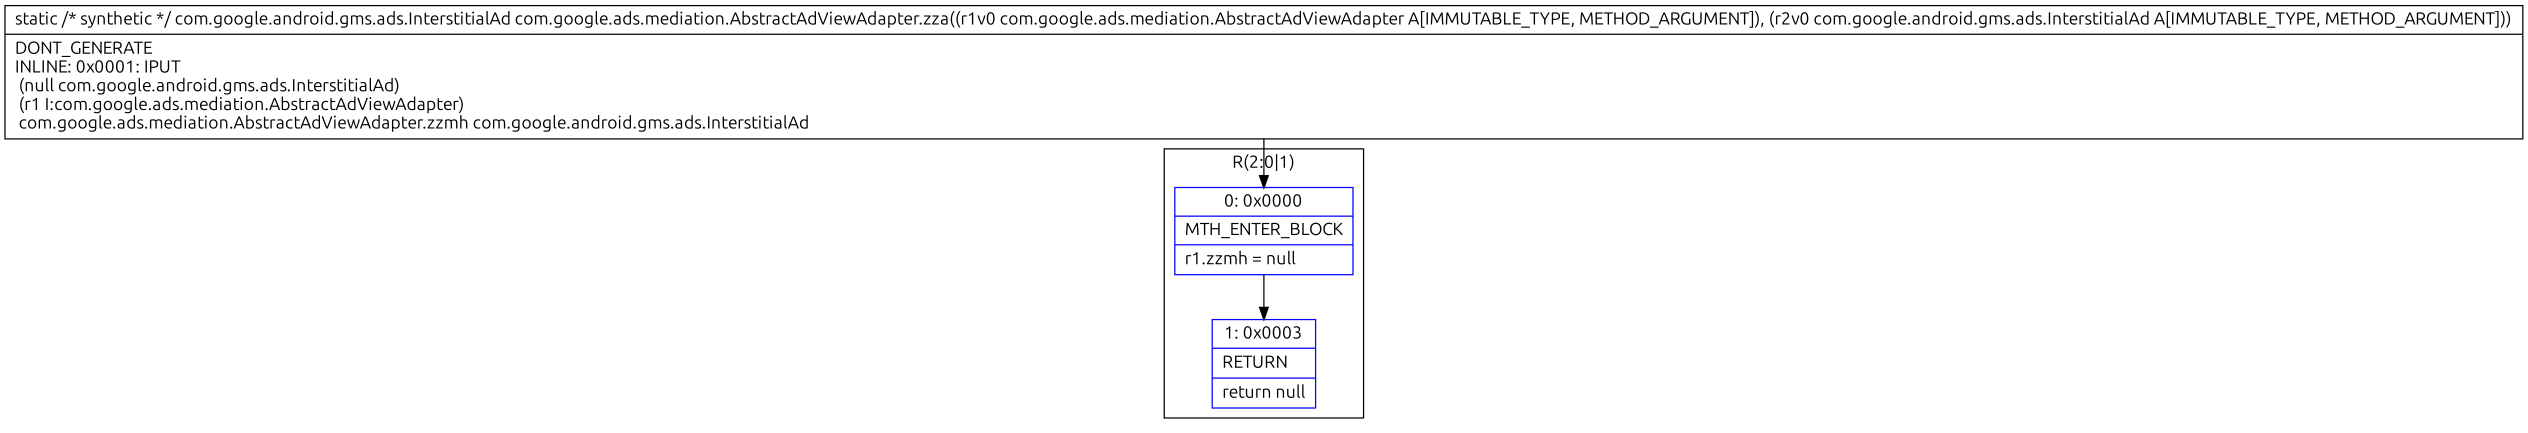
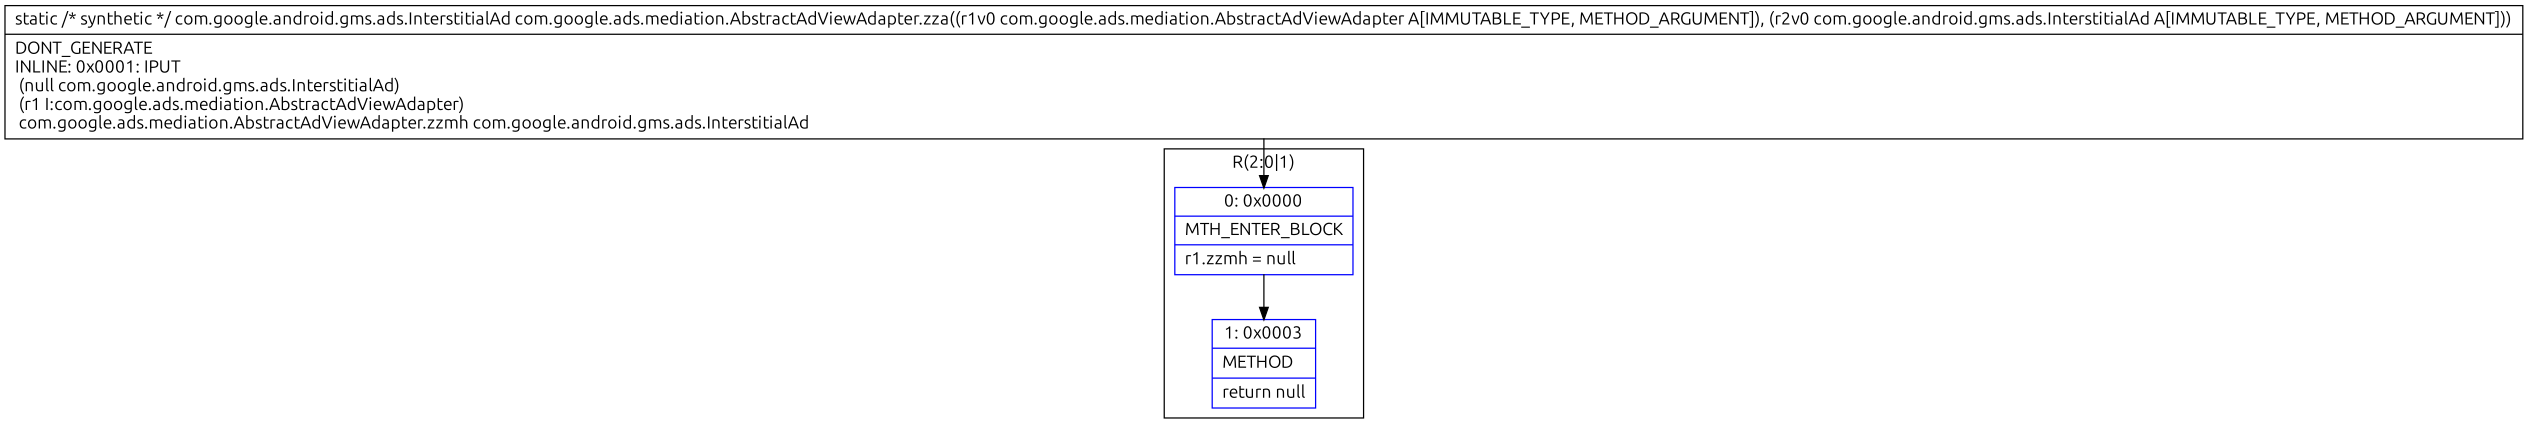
(1255, 363) -> (1258, 363)
